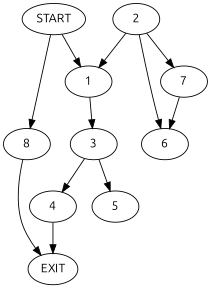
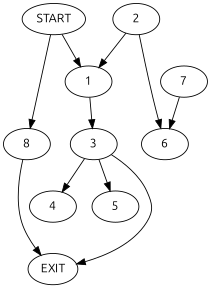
(157, 47) -> none
(53, 234) -> (149, 218)
